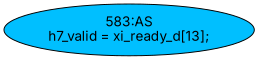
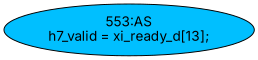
(129, 30) -> (129, 30)
